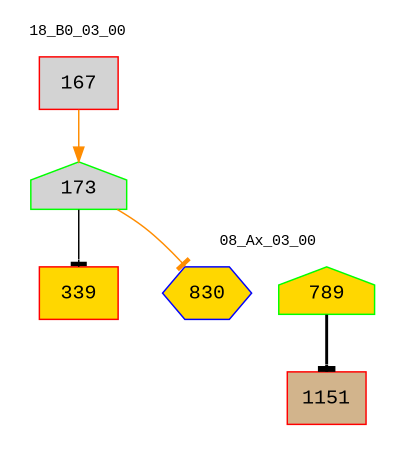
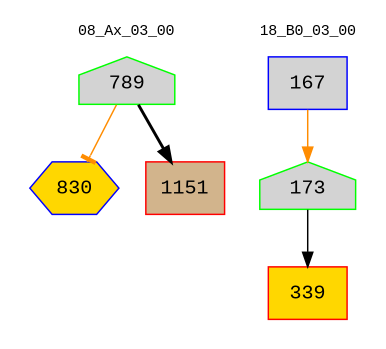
(79, 83) -> (308, 83)
(79, 234) -> (308, 231)
(160, 241) -> (104, 130)
(327, 293) -> (127, 83)
(327, 339) -> (151, 127)
